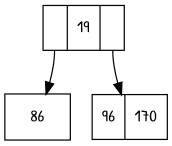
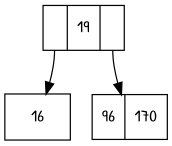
(38, 117) -> (38, 117)
